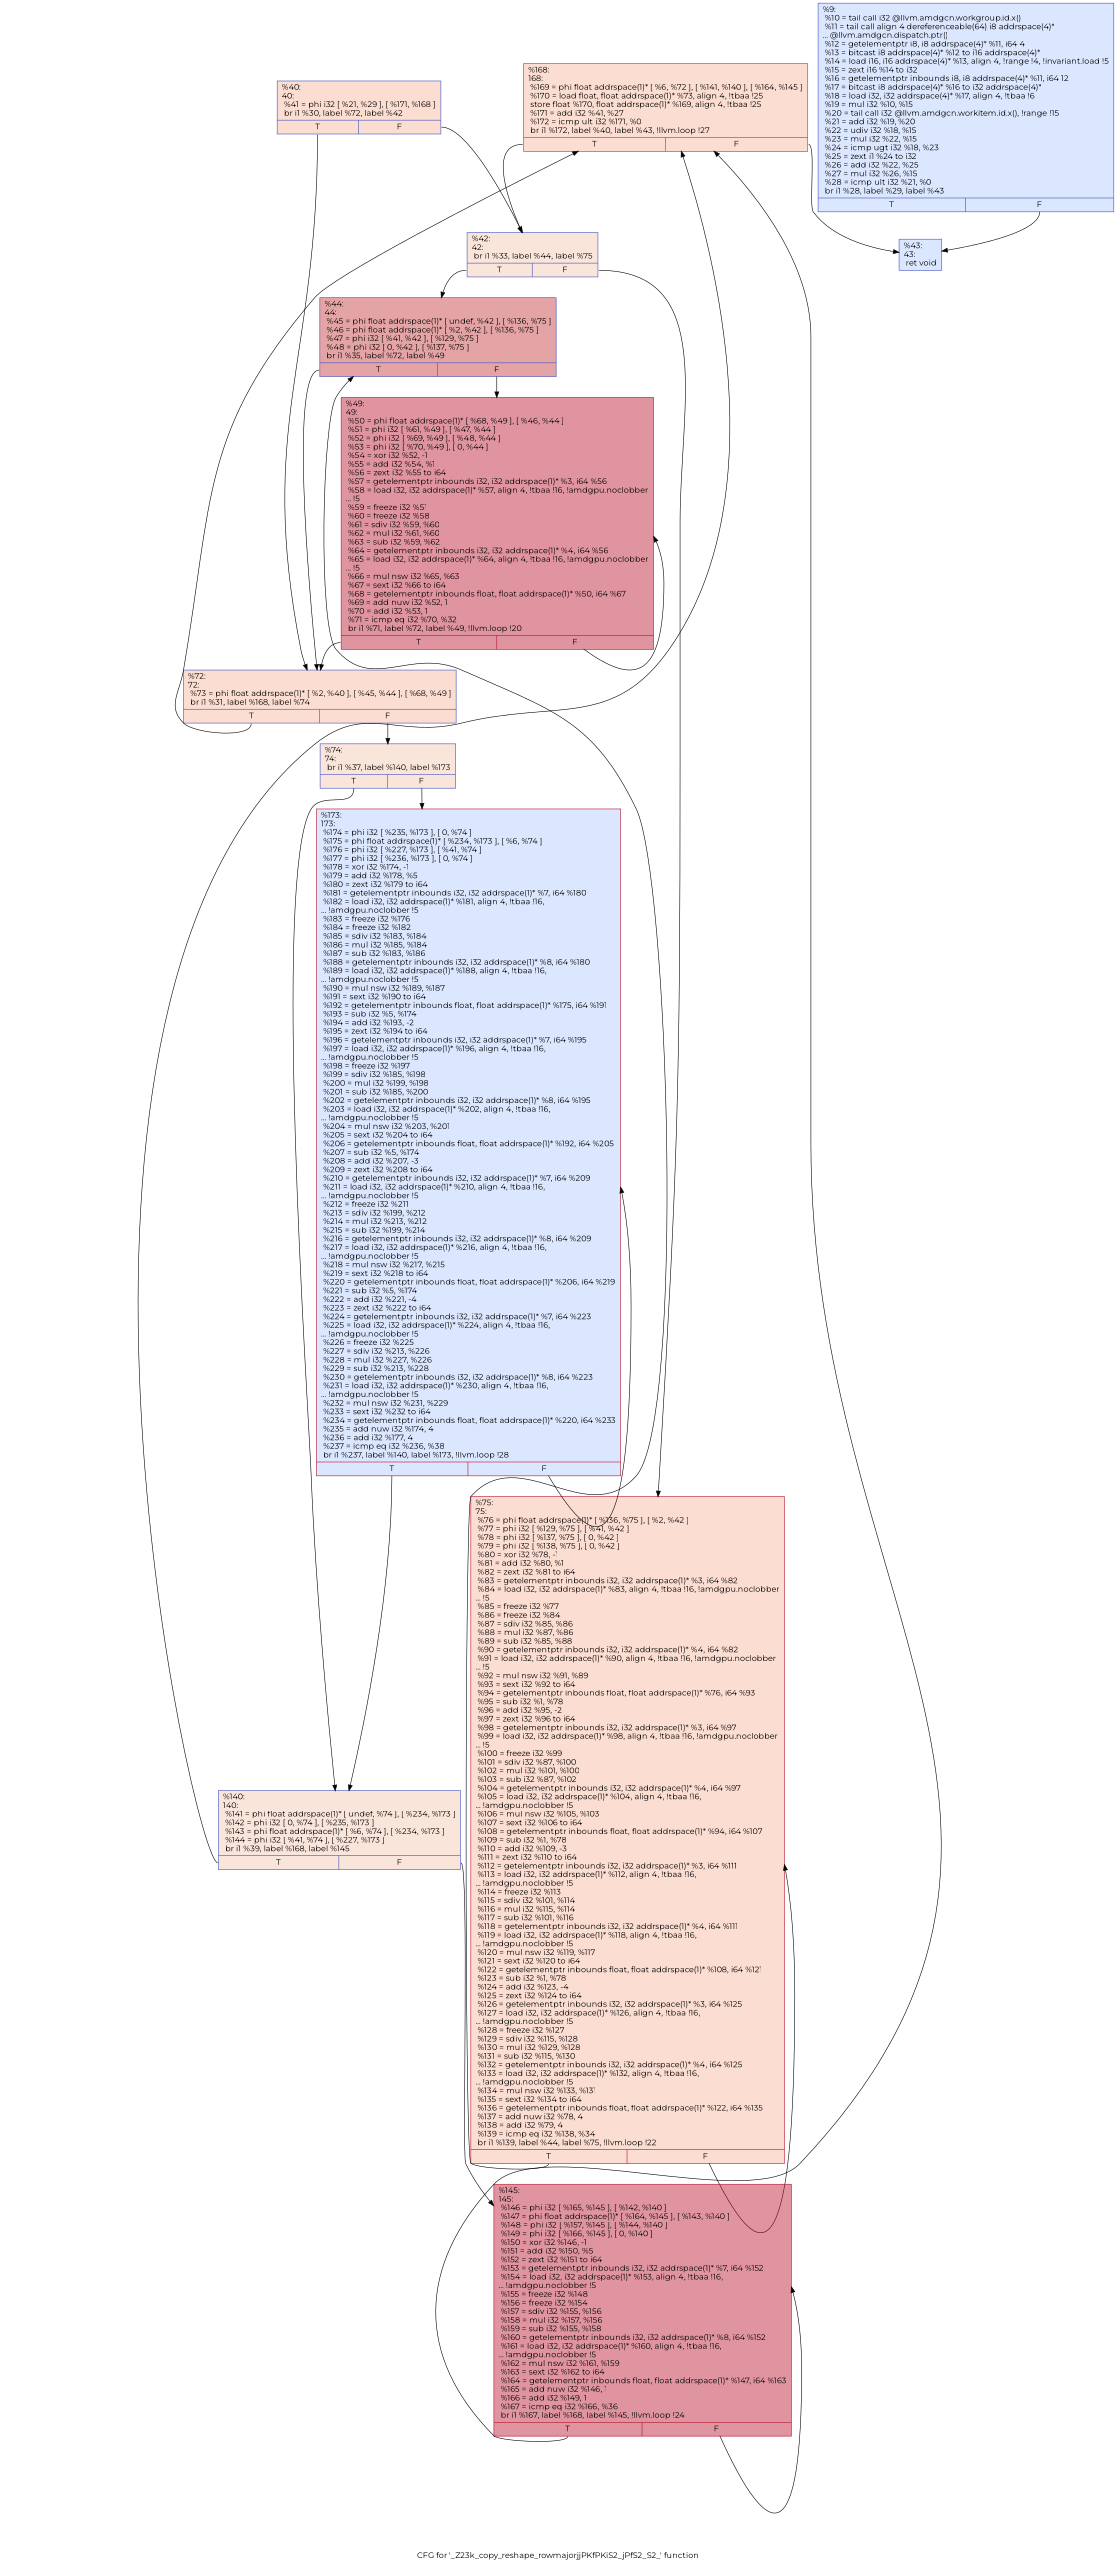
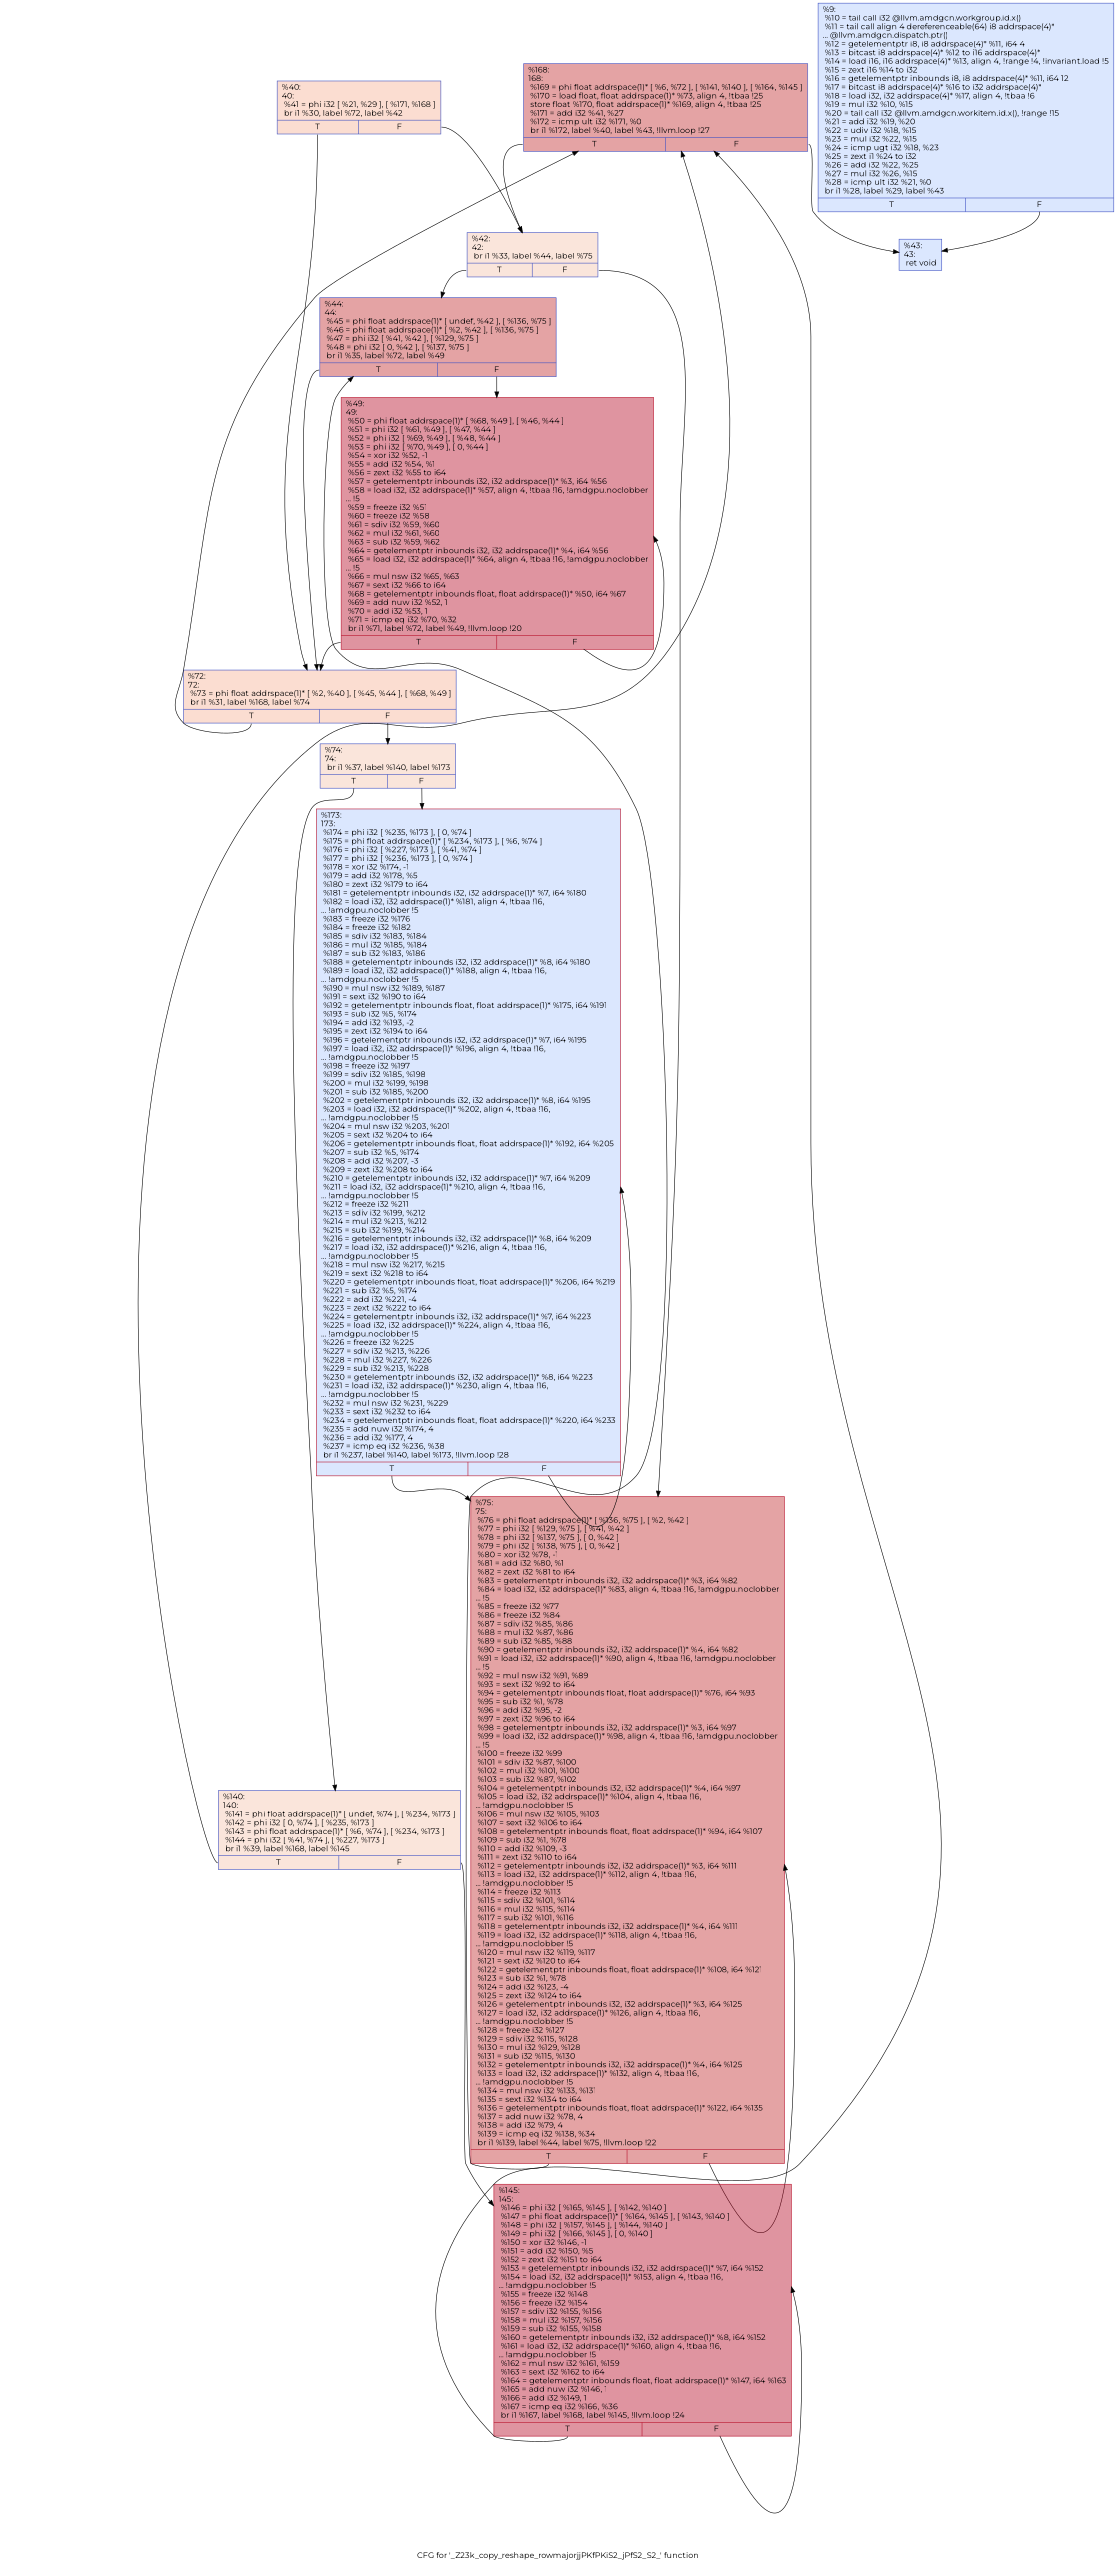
(666, 107) -> (666, 107)
(379, 1631) -> (425, 1490)
(628, 1830) -> (628, 1830)
